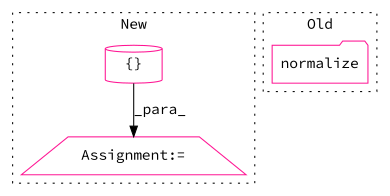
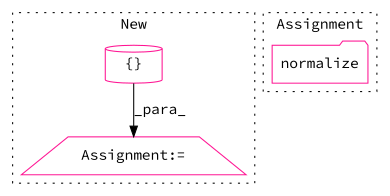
(320, 25) -> (320, 25)
